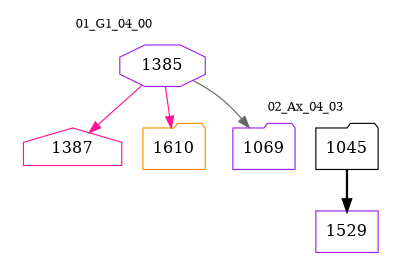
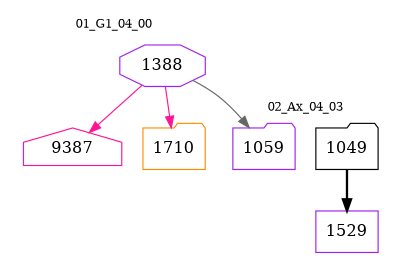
(163, 66) -> (163, 66)
(73, 149) -> (73, 149)
(174, 149) -> (174, 149)
(264, 149) -> (264, 149)
(347, 149) -> (347, 149)
